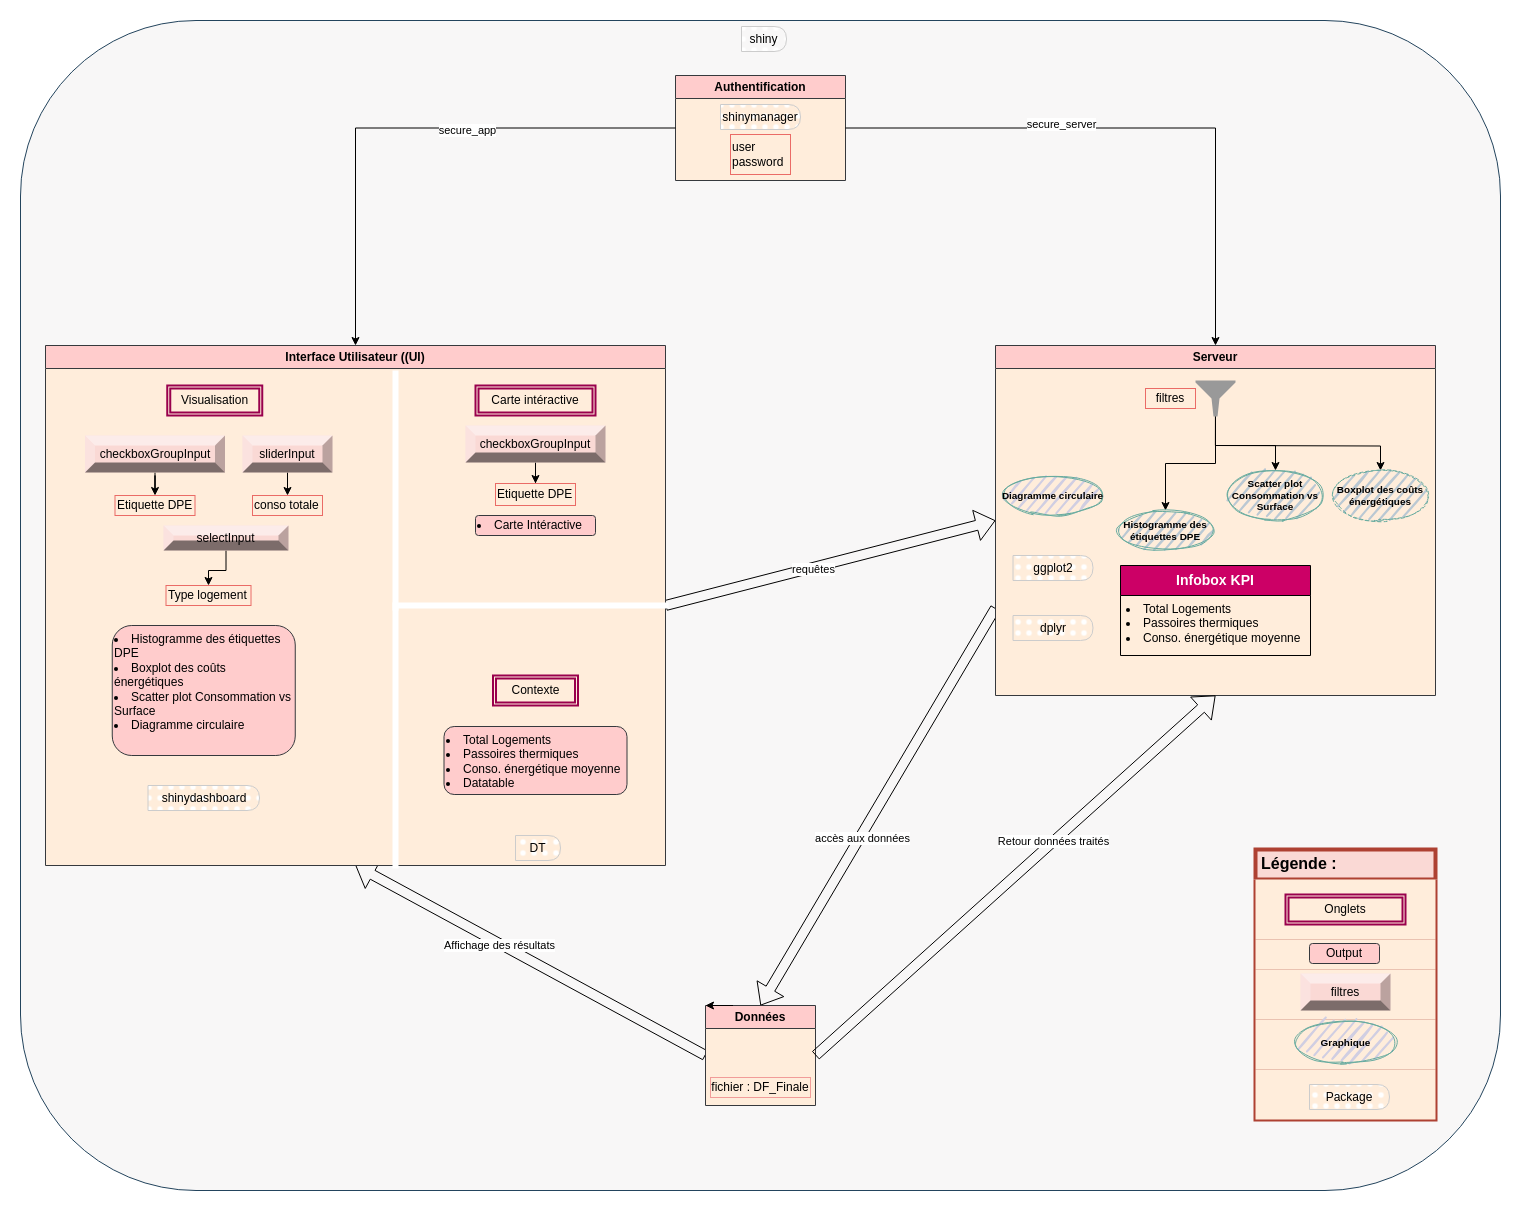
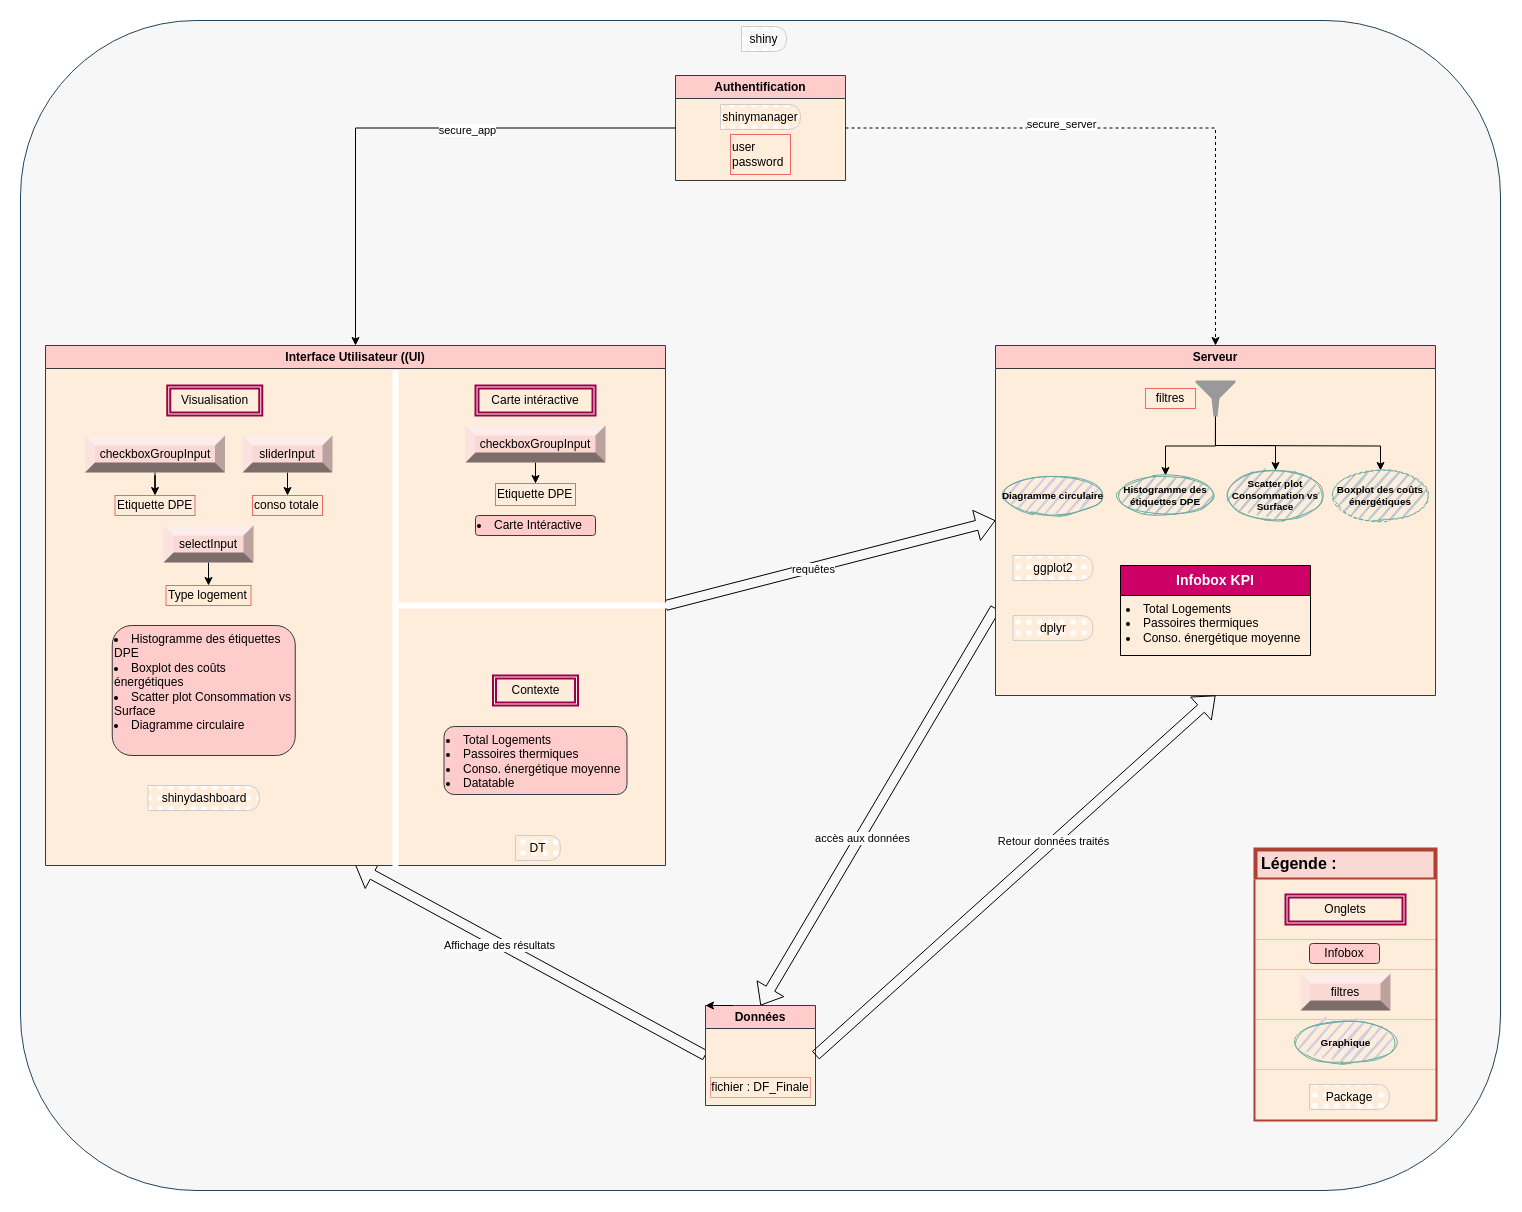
(1216, 232) -> (1216, 232)
(1166, 531) -> (1166, 496)
(226, 538) -> (209, 544)
(1345, 954) -> (1345, 954)
